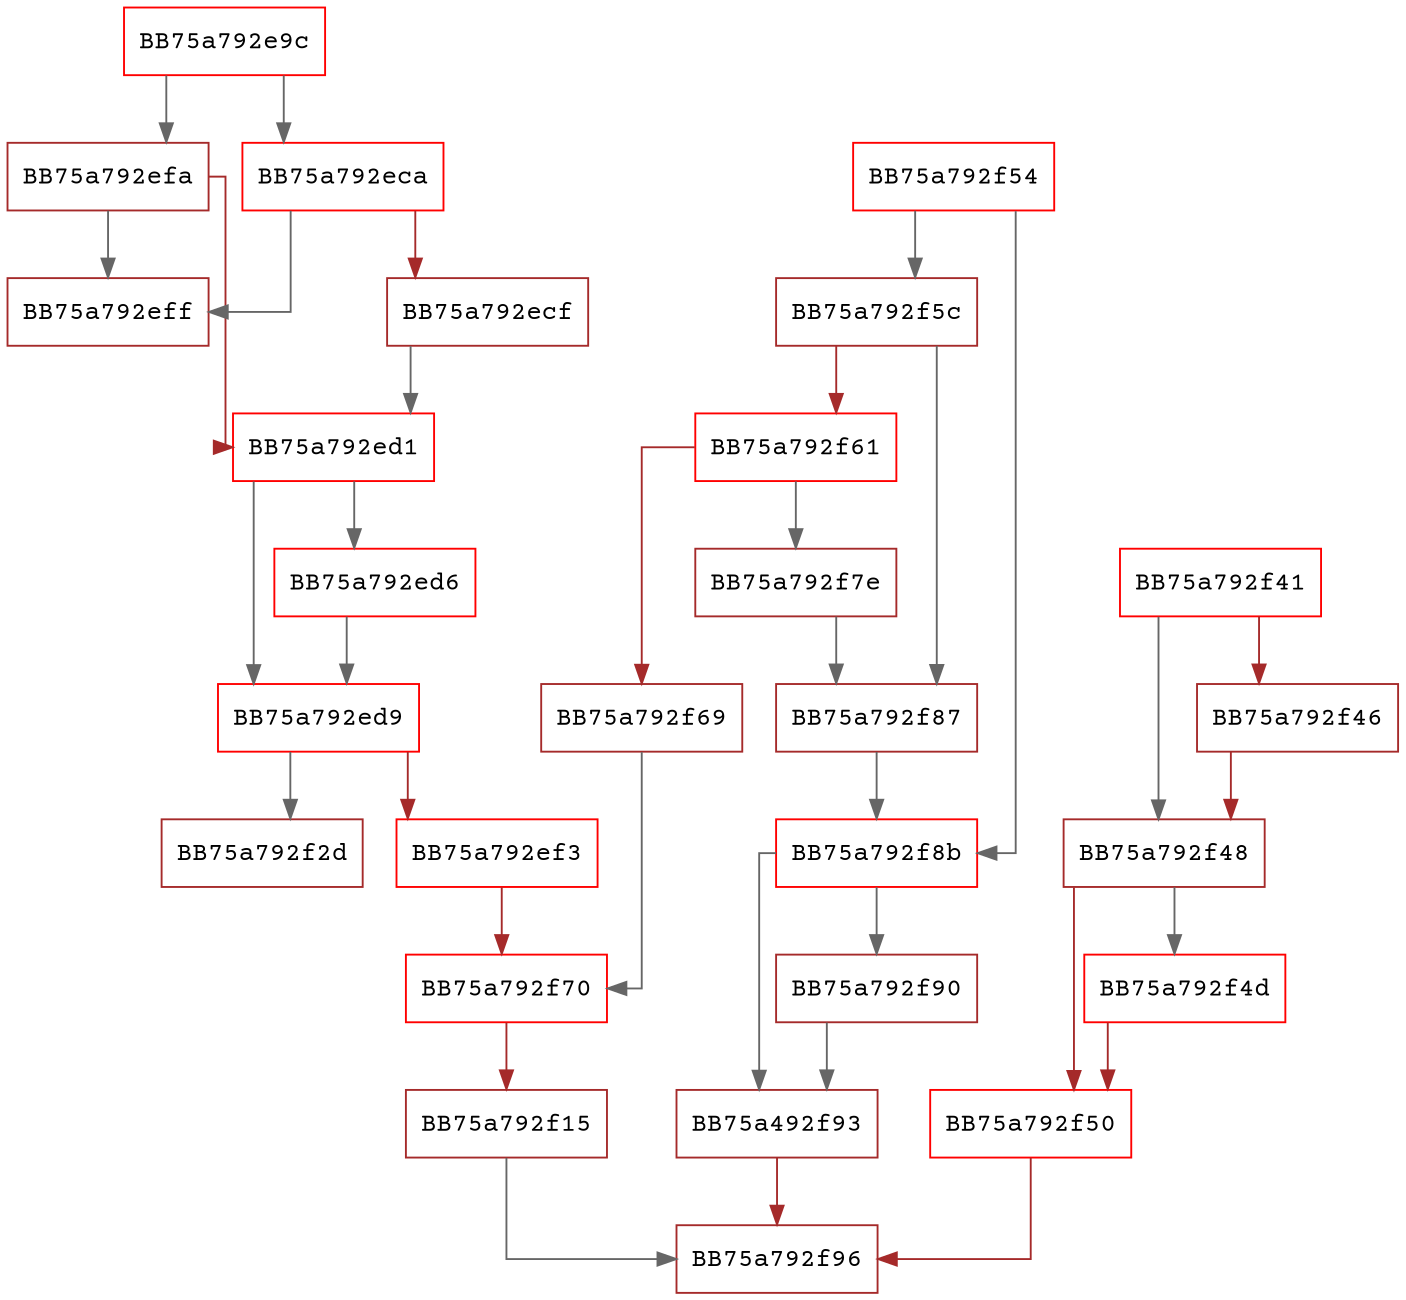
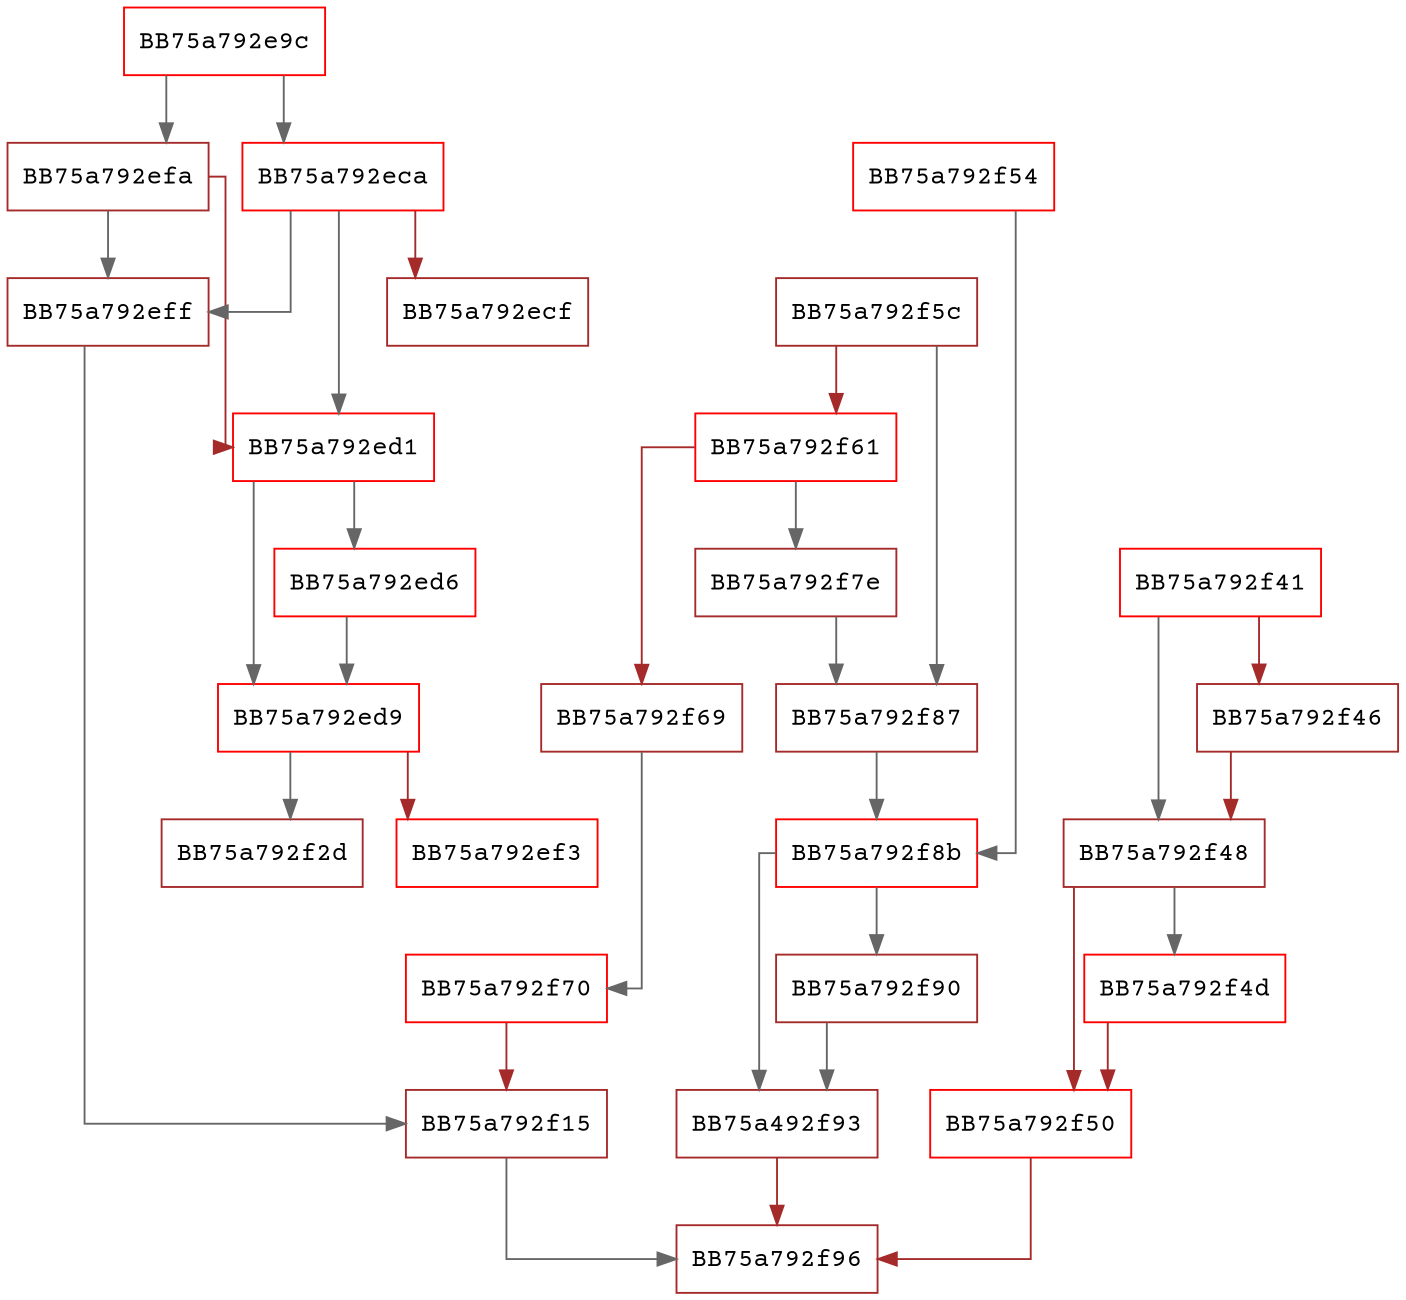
(915, 235) -> none
(411, 370) -> (339, 303)
none -> (85, 886)
(502, 911) -> none
